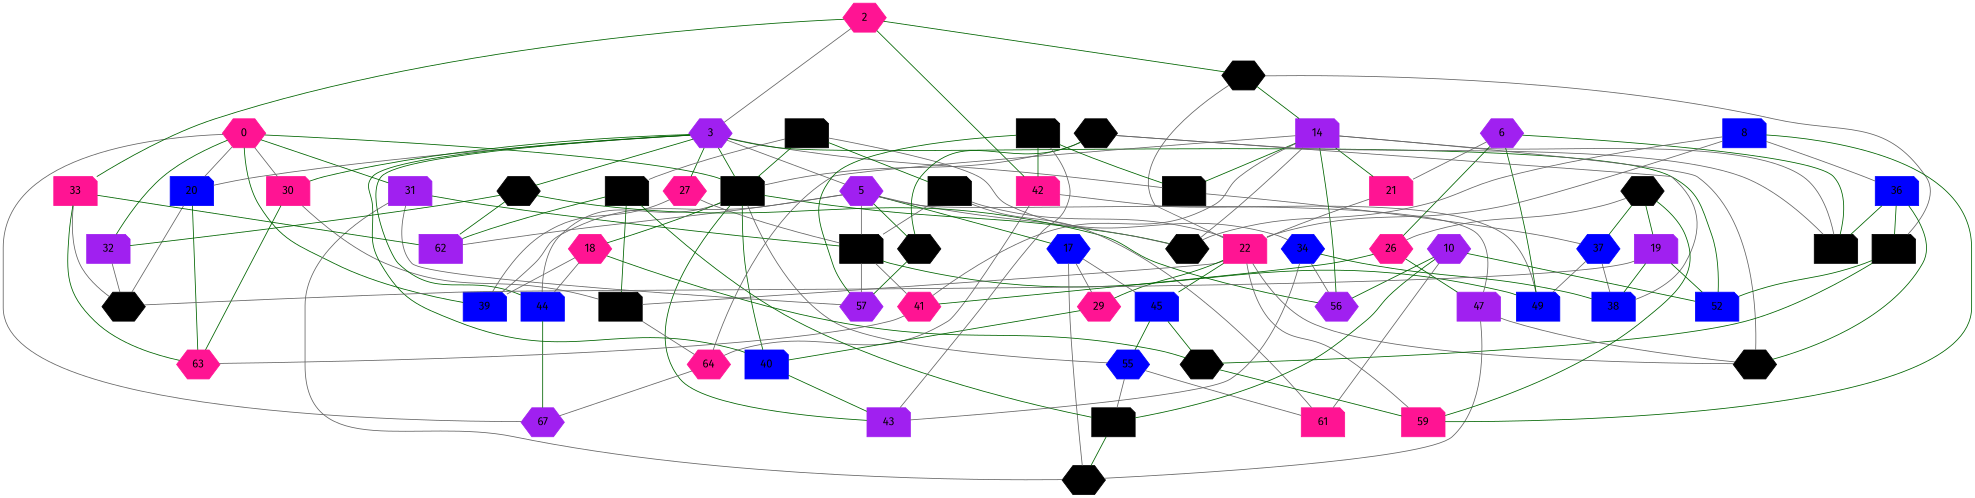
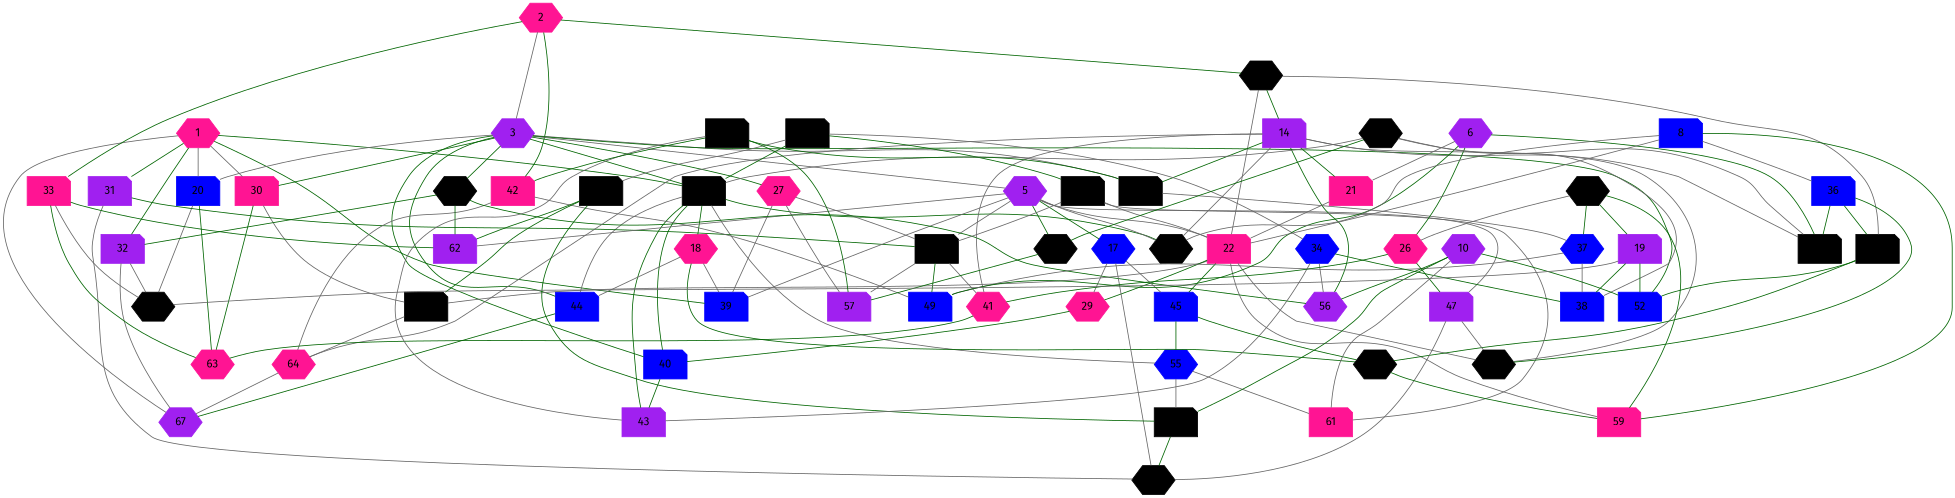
(244, 133) -> (198, 133)
none -> (1115, 219)
(571, 286) -> (812, 249)
(861, 307) -> (849, 307)
none -> (131, 340)
(563, 353) -> (621, 341)
